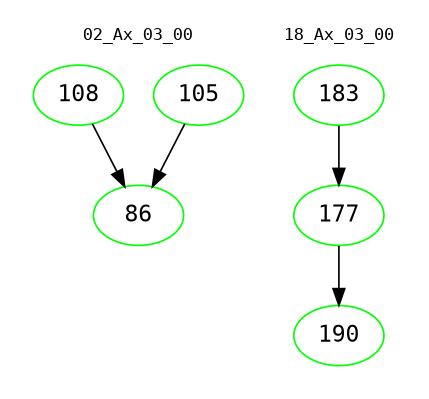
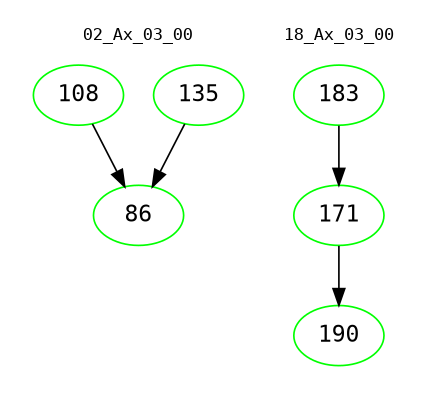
(199, 95) -> (199, 95)
(339, 215) -> (339, 215)
